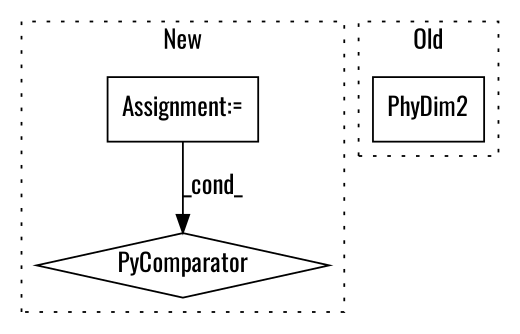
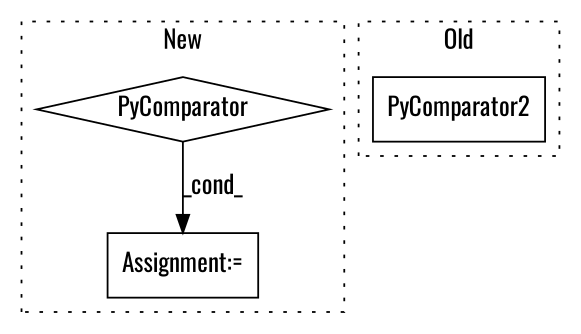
(429, 109) -> (459, 109)
(183, 178) -> (183, 178)
